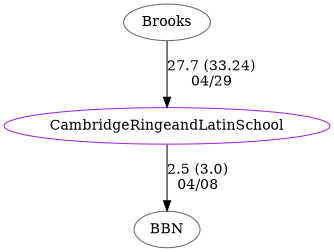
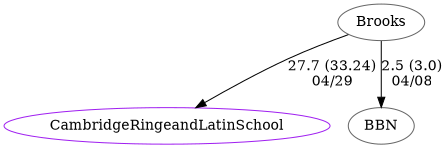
(167, 173) -> (381, 69)
